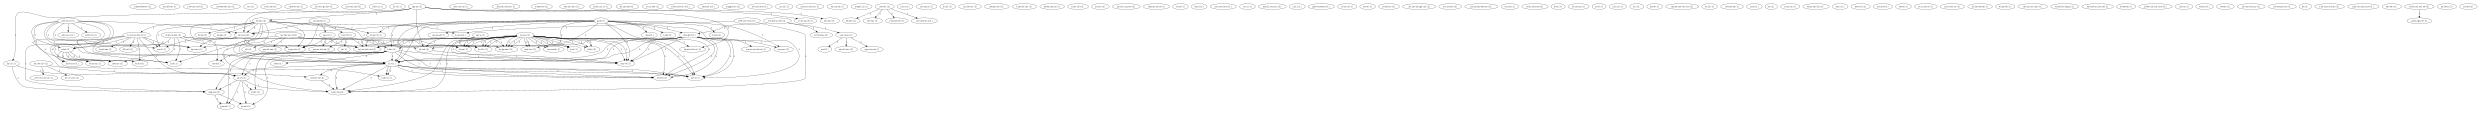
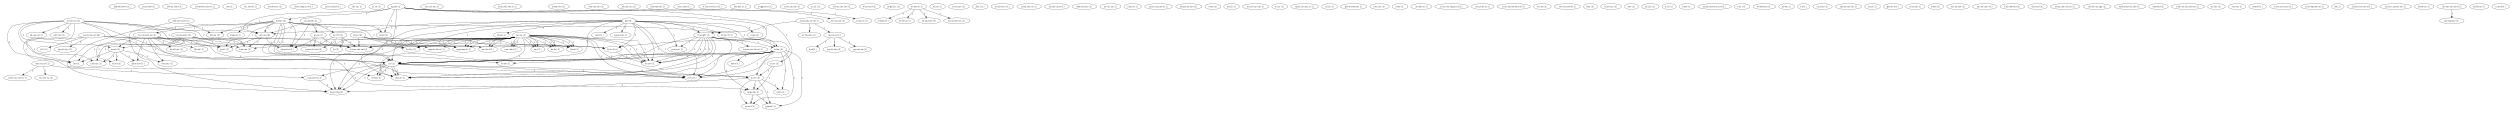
none -> (390, 20)
